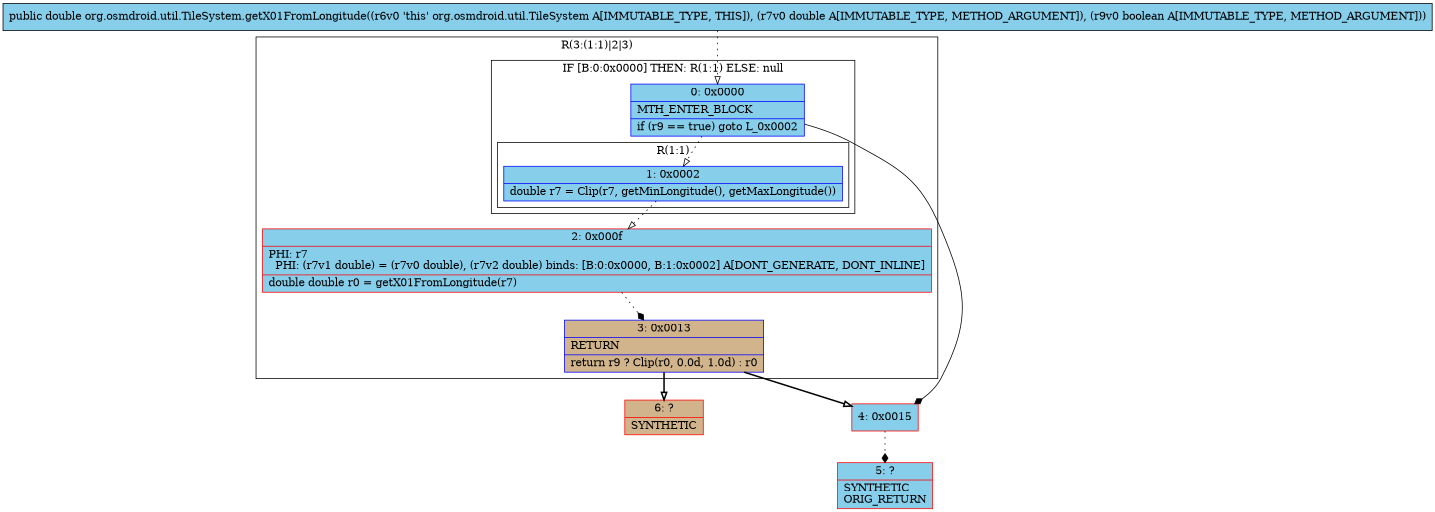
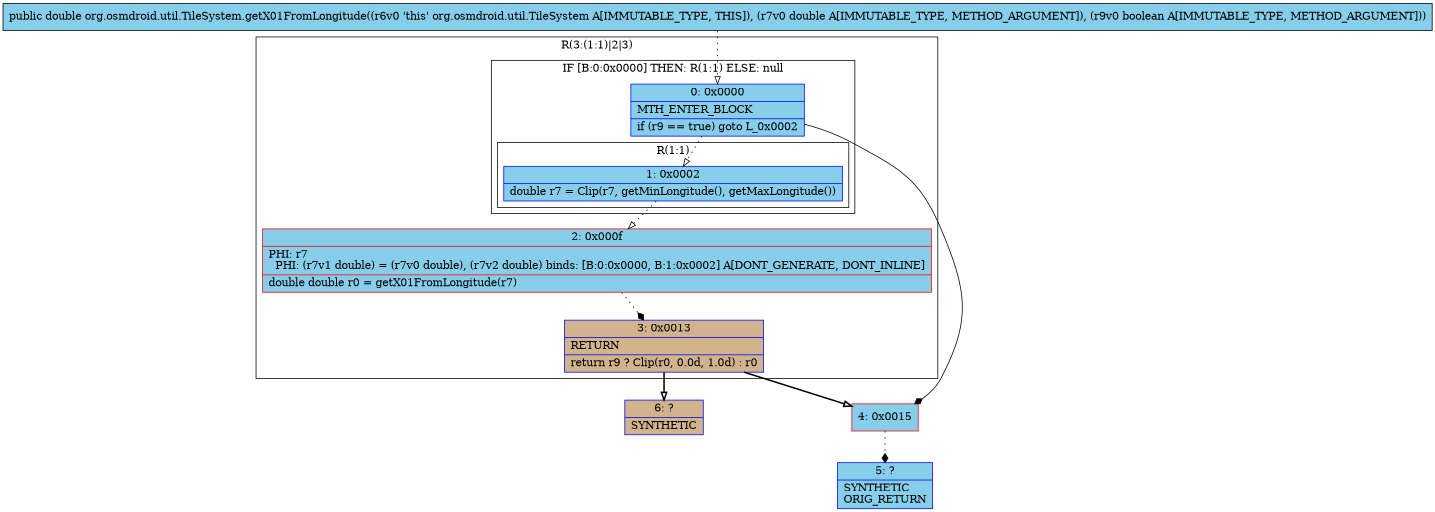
(664, 417) -> (664, 417)
(885, 486) -> (885, 486)
